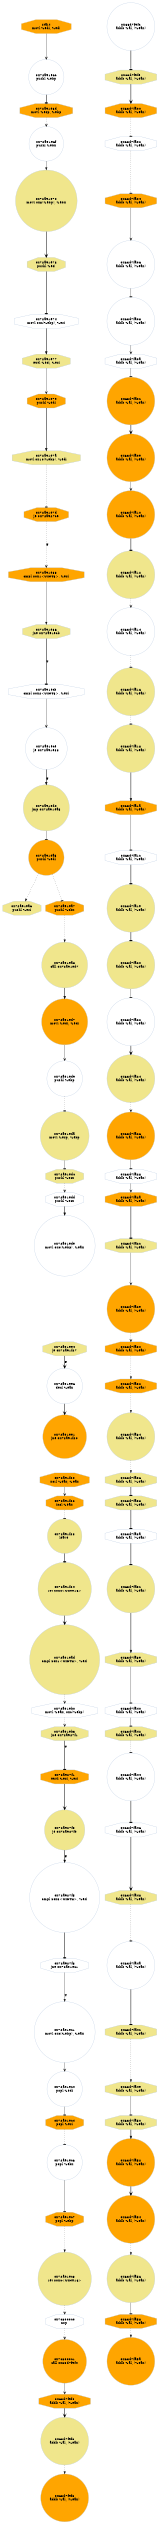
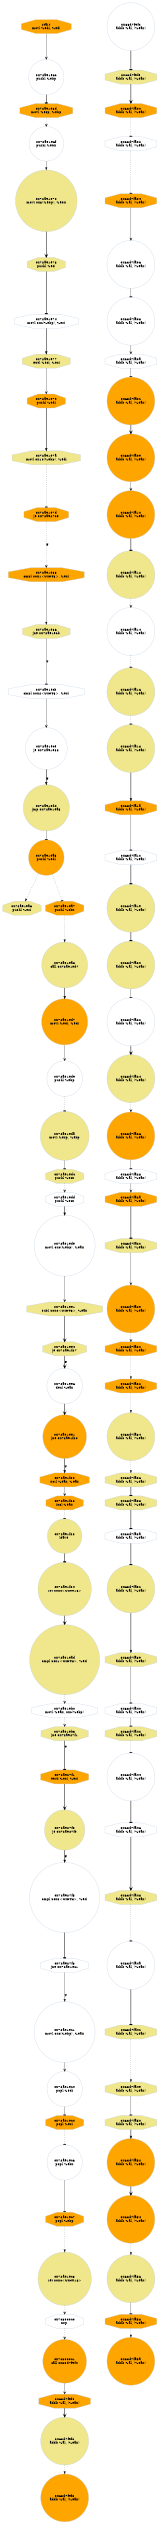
(46, 661) -> (46, 661)
none -> (65, 1309)
none -> (65, 1464)
